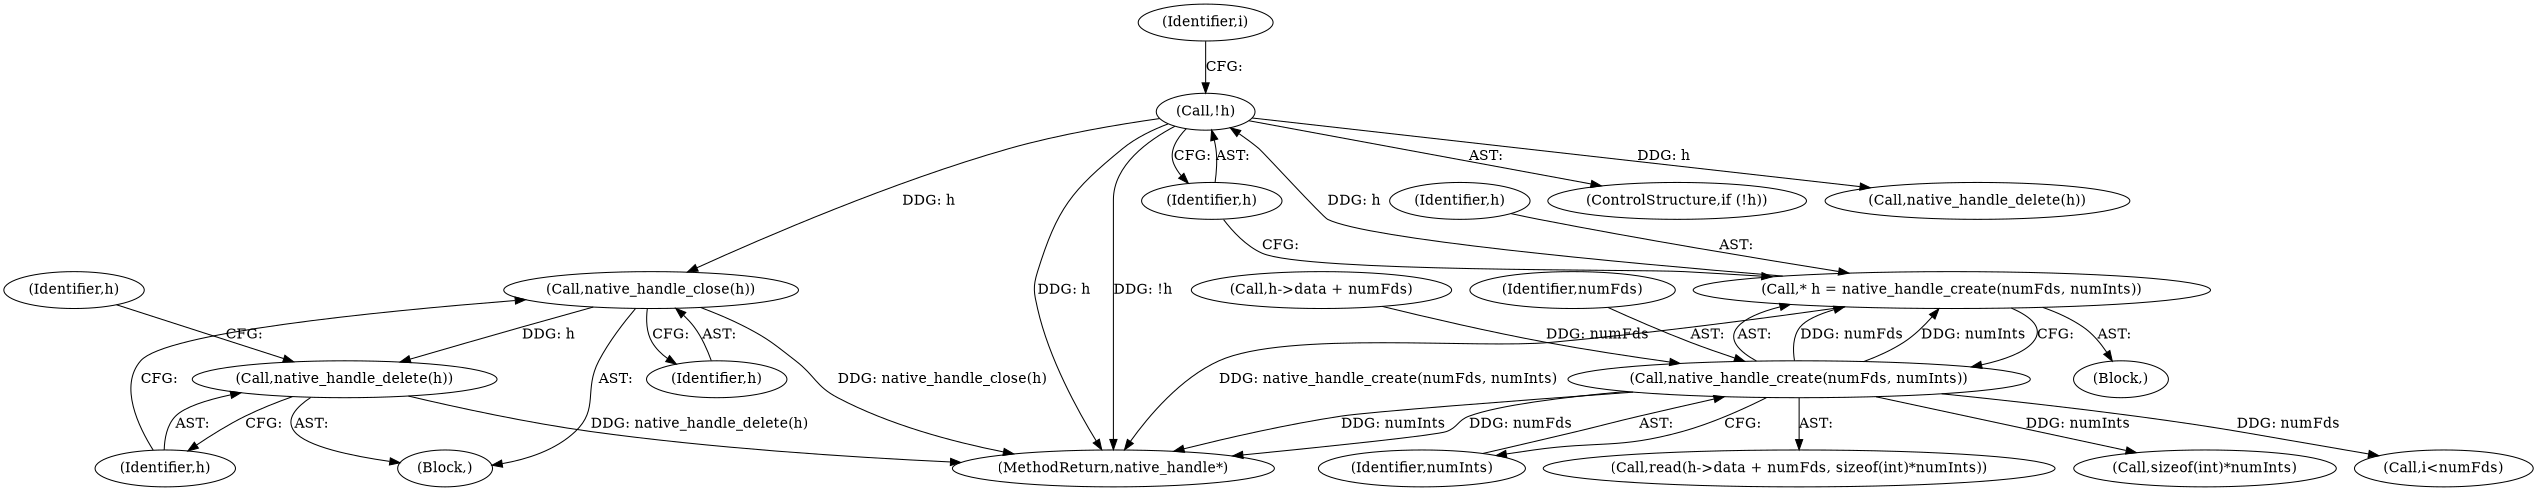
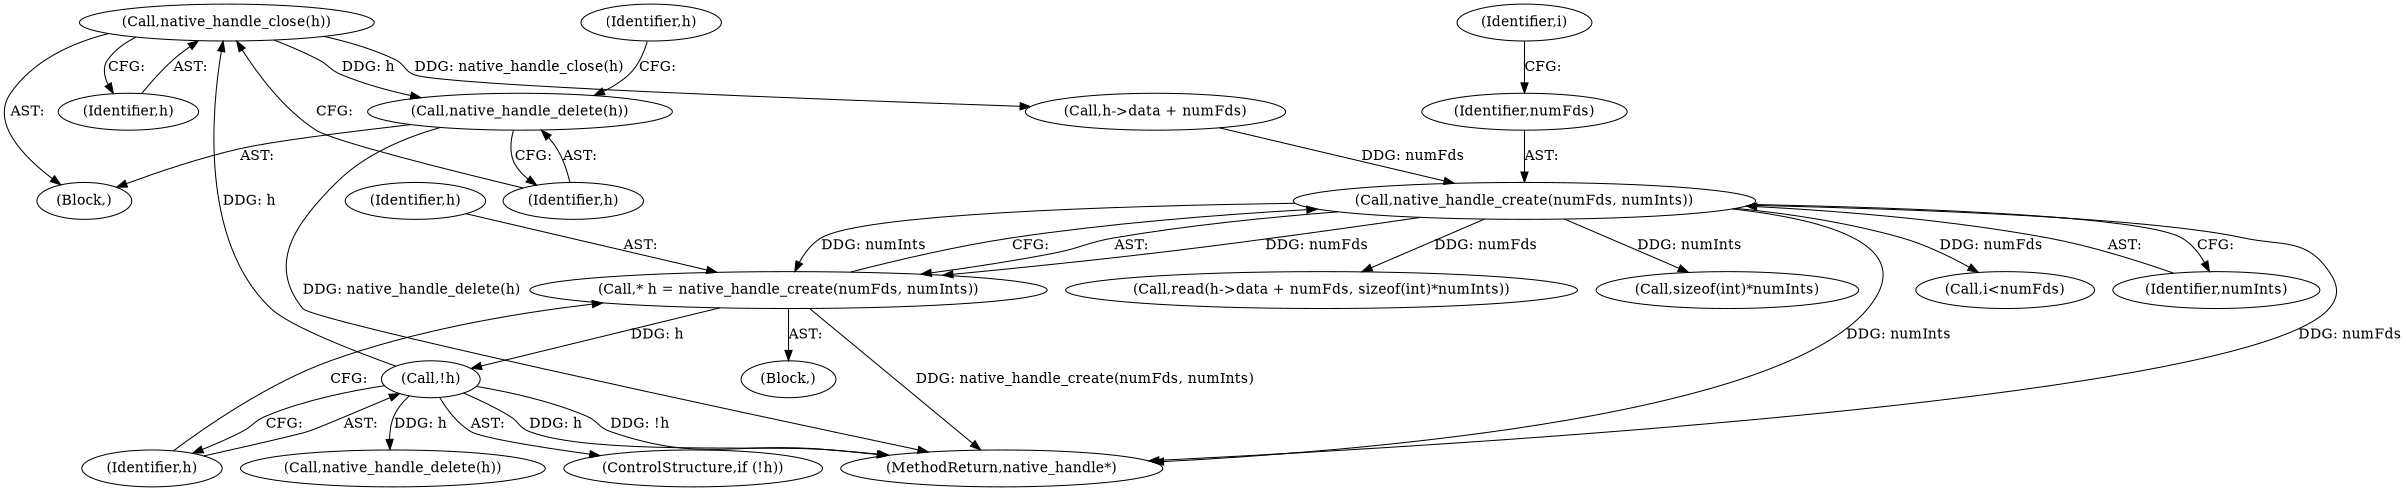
(1206, 62) -> (1524, 62)
(842, 400) -> (667, 93)
(1819, 424) -> (1486, 245)
